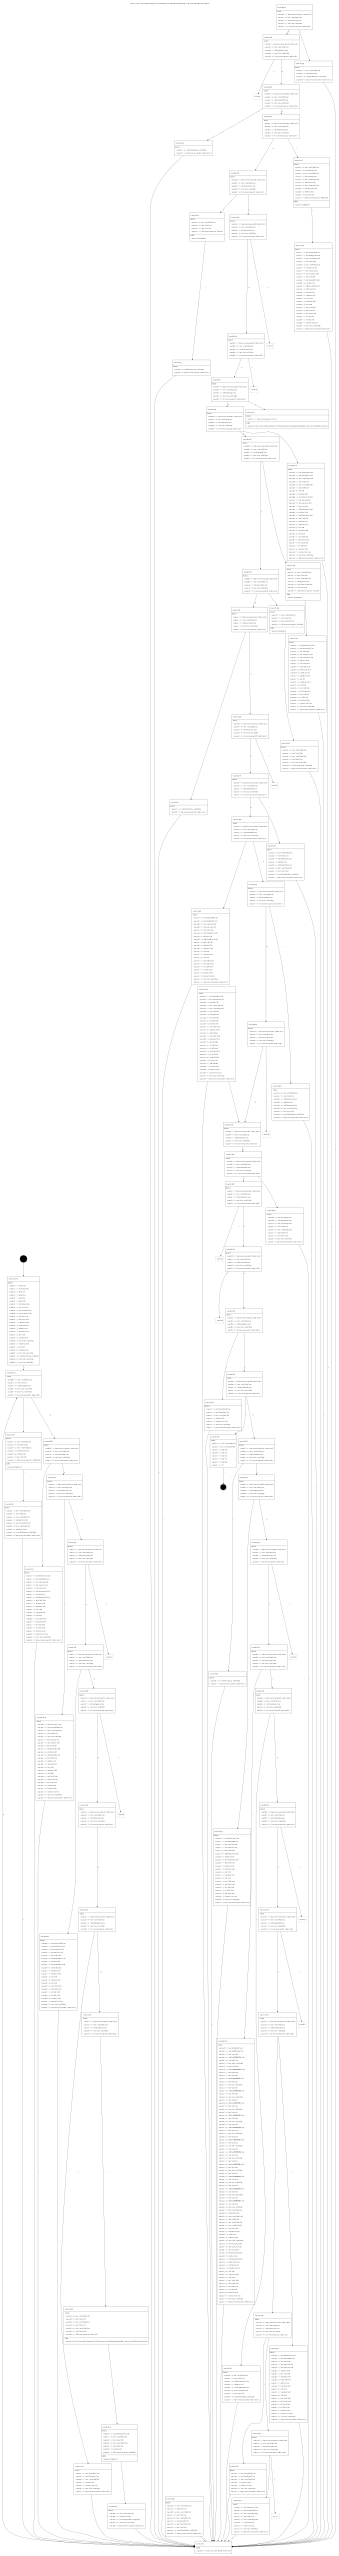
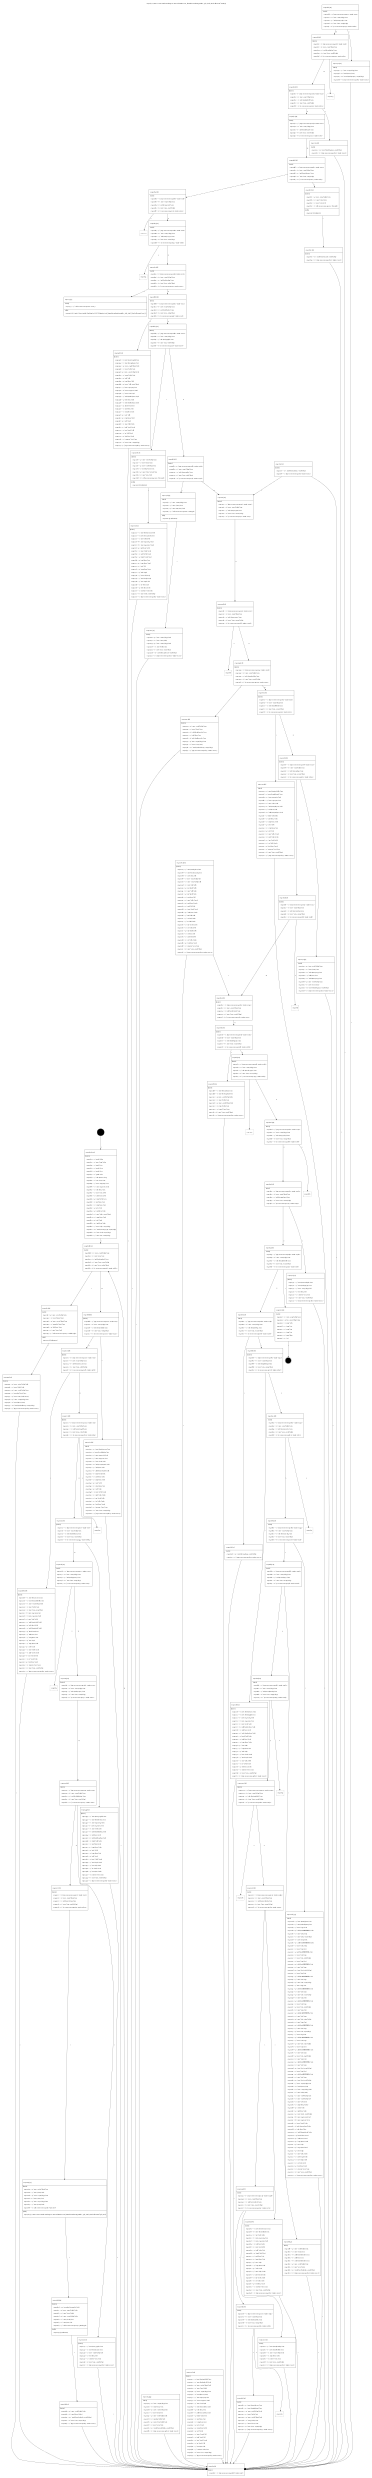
(311, 183) -> none
(218, 715) -> (268, 486)
